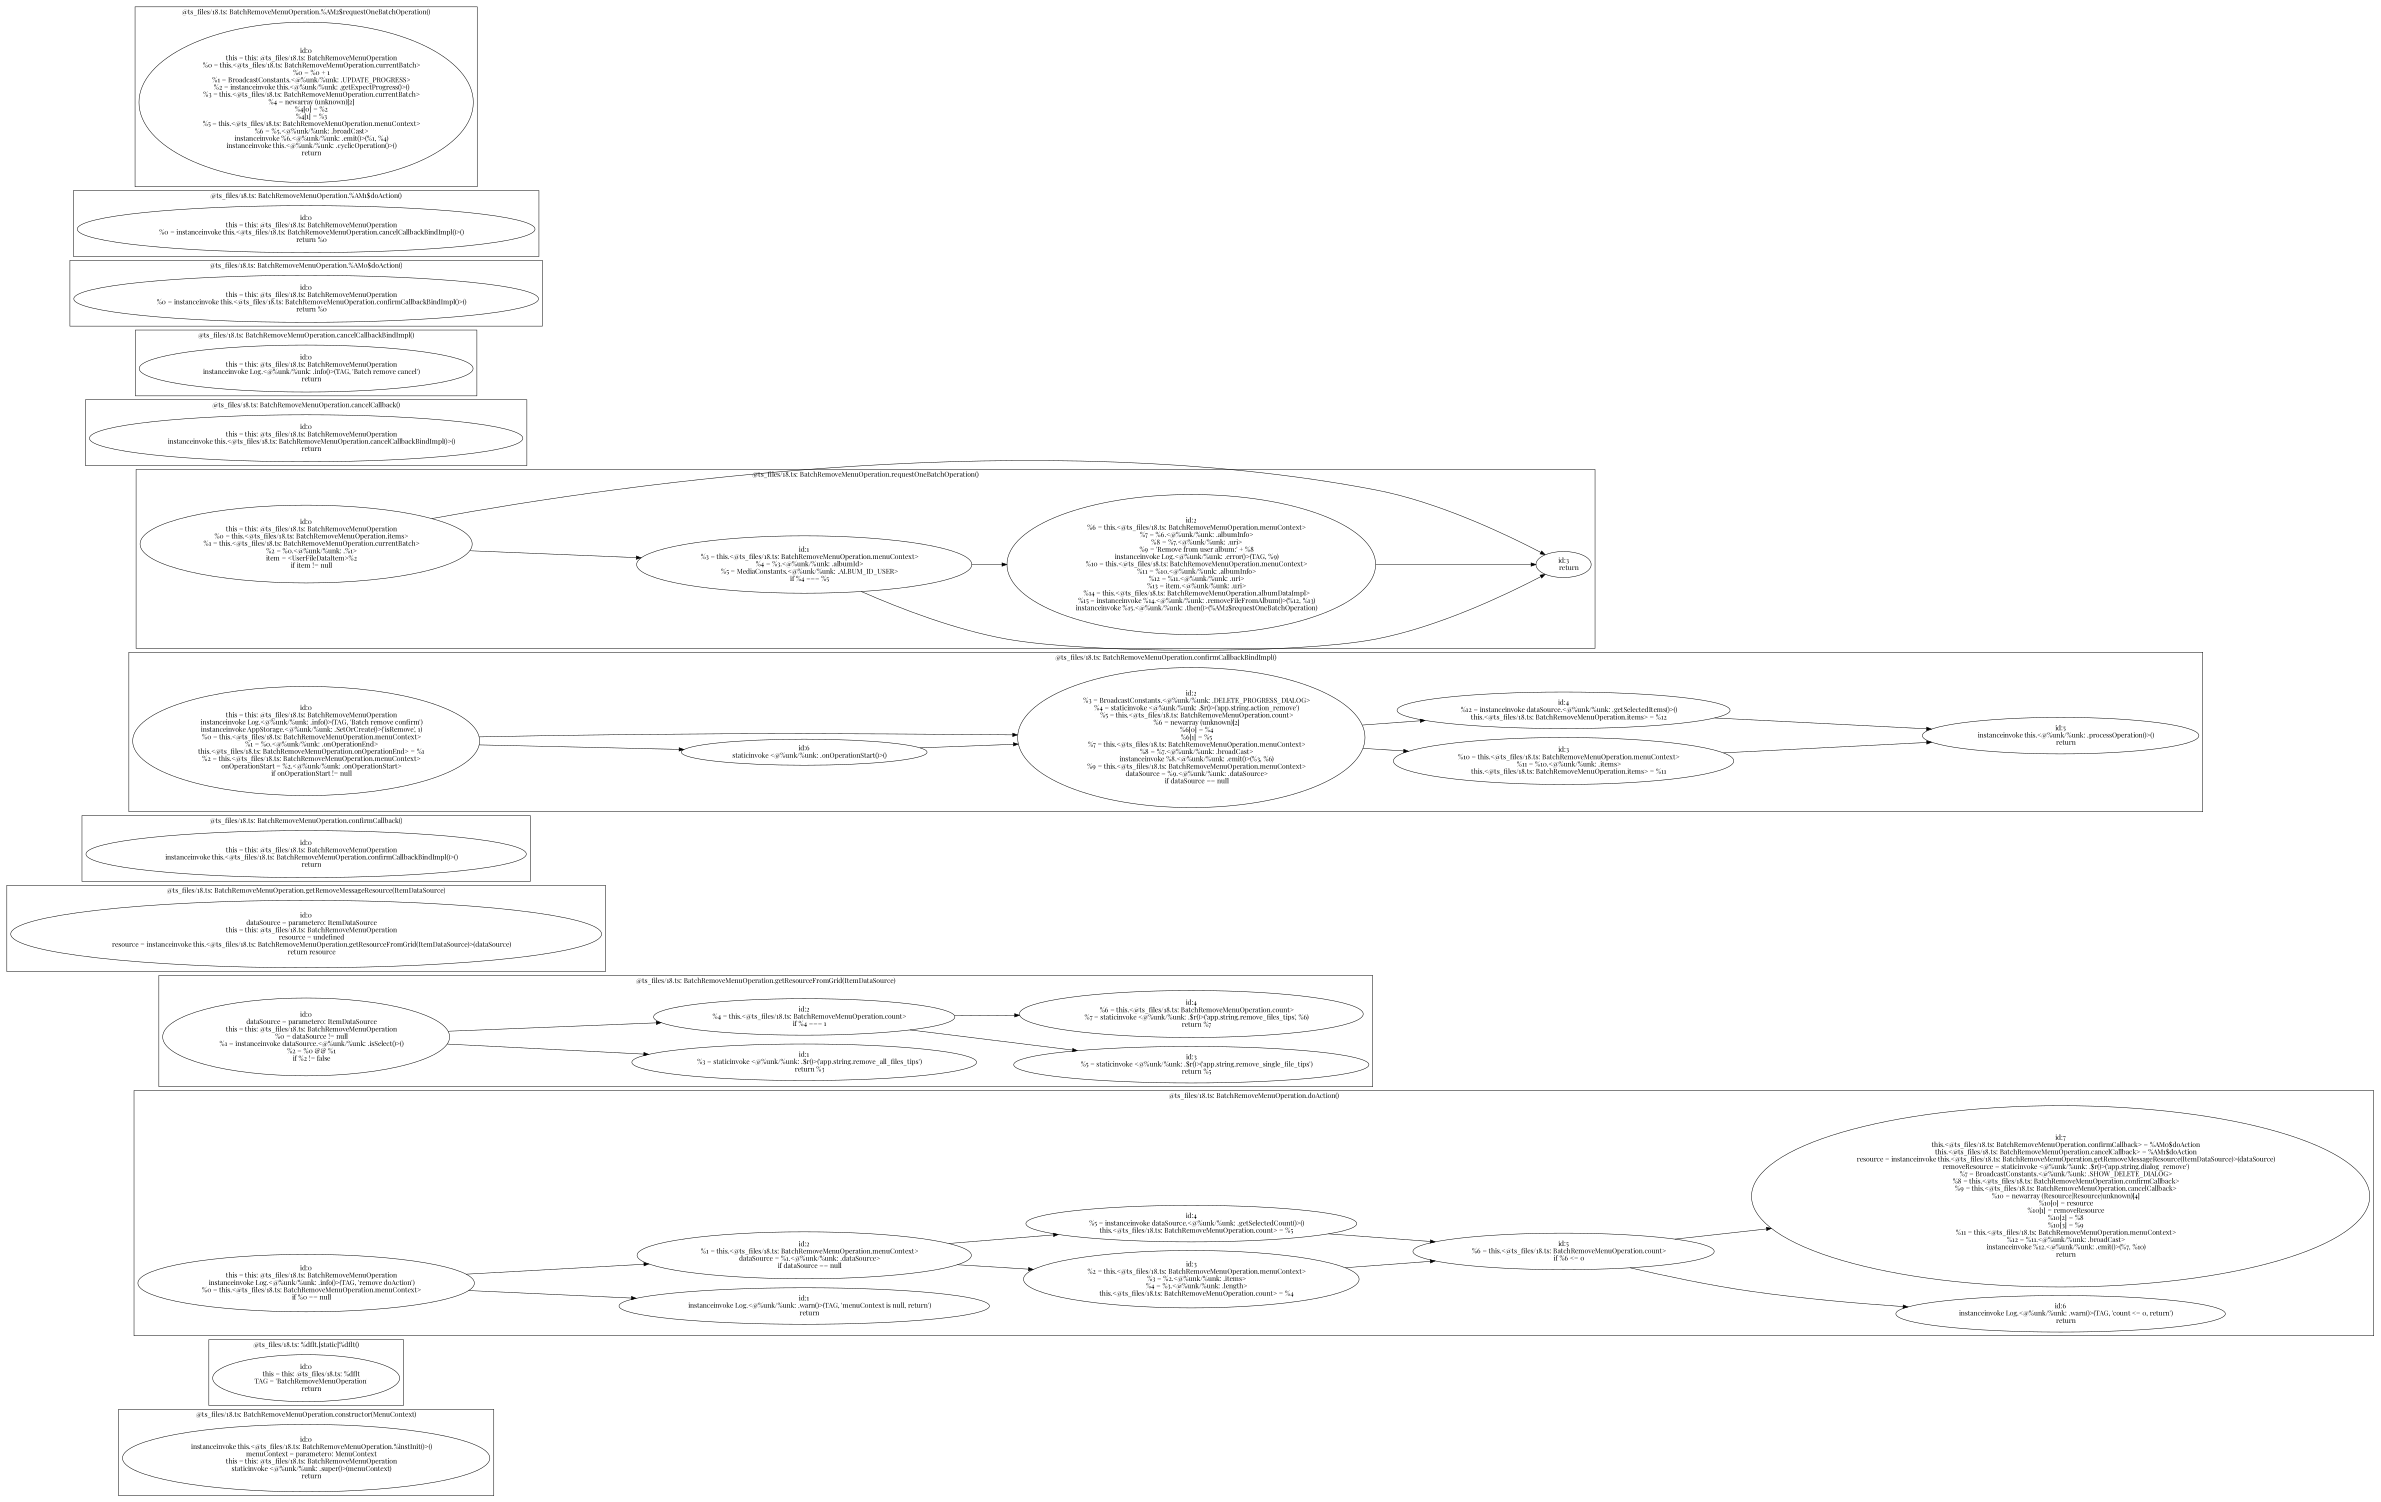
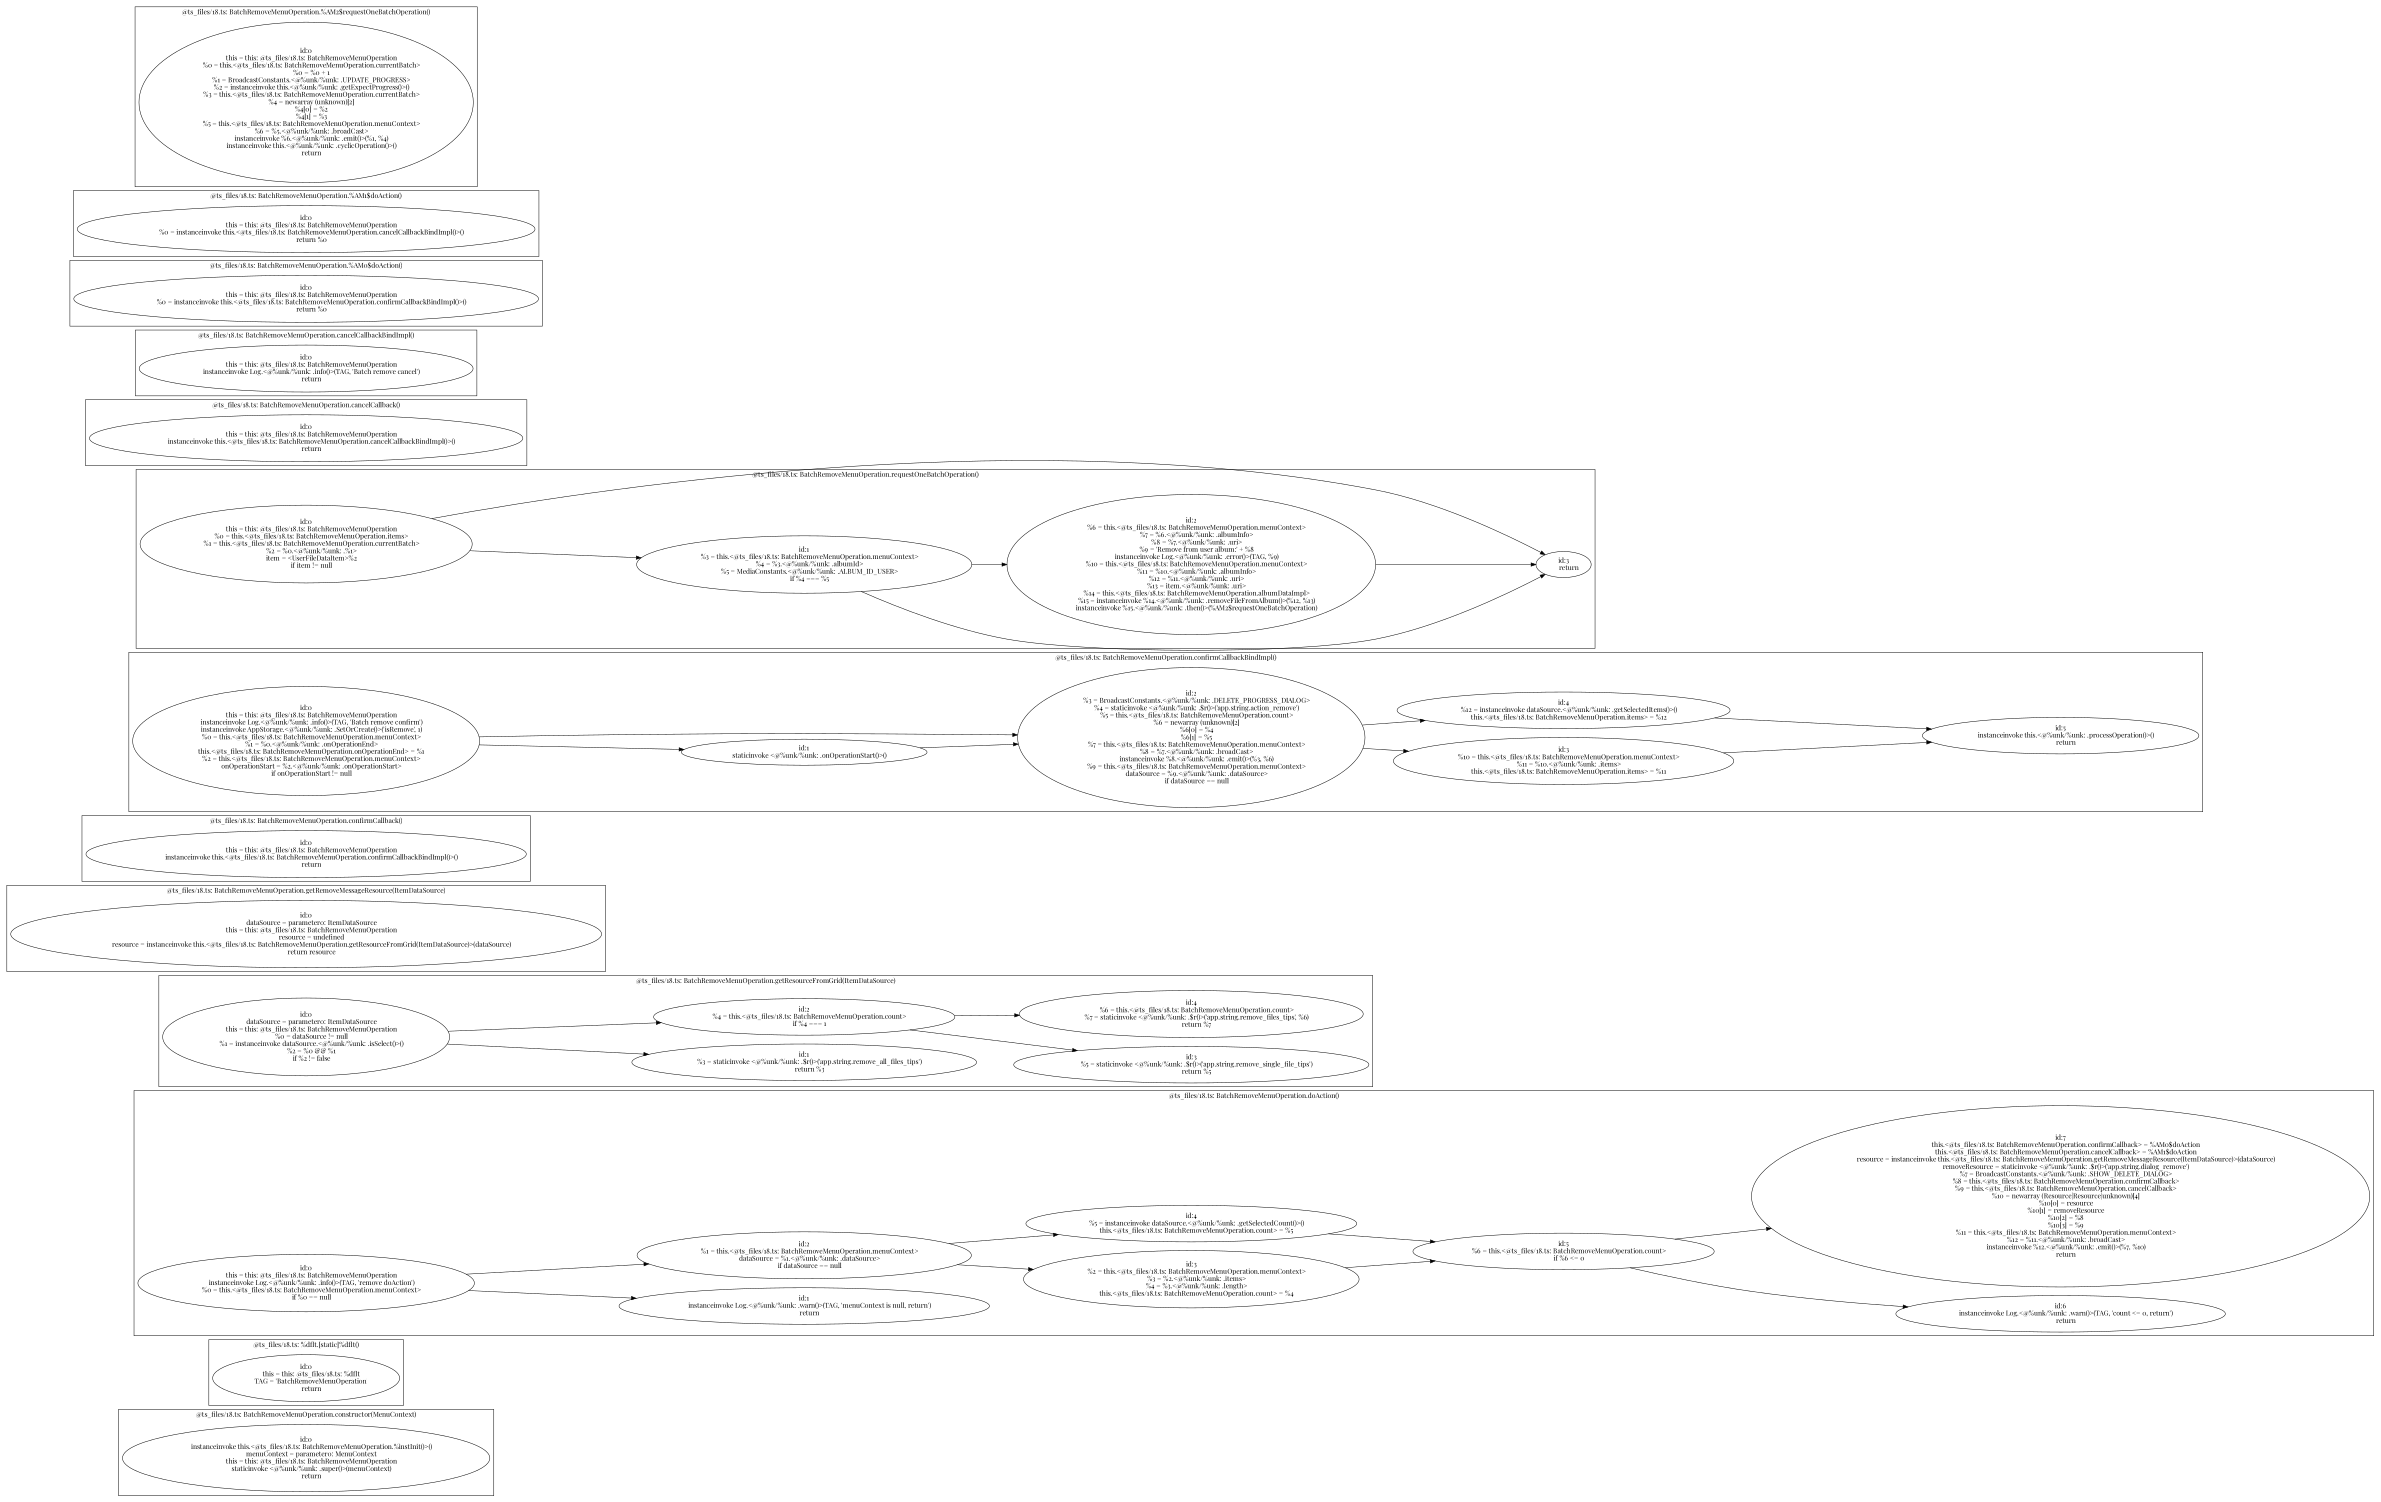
(804, 752) -> (804, 752)
